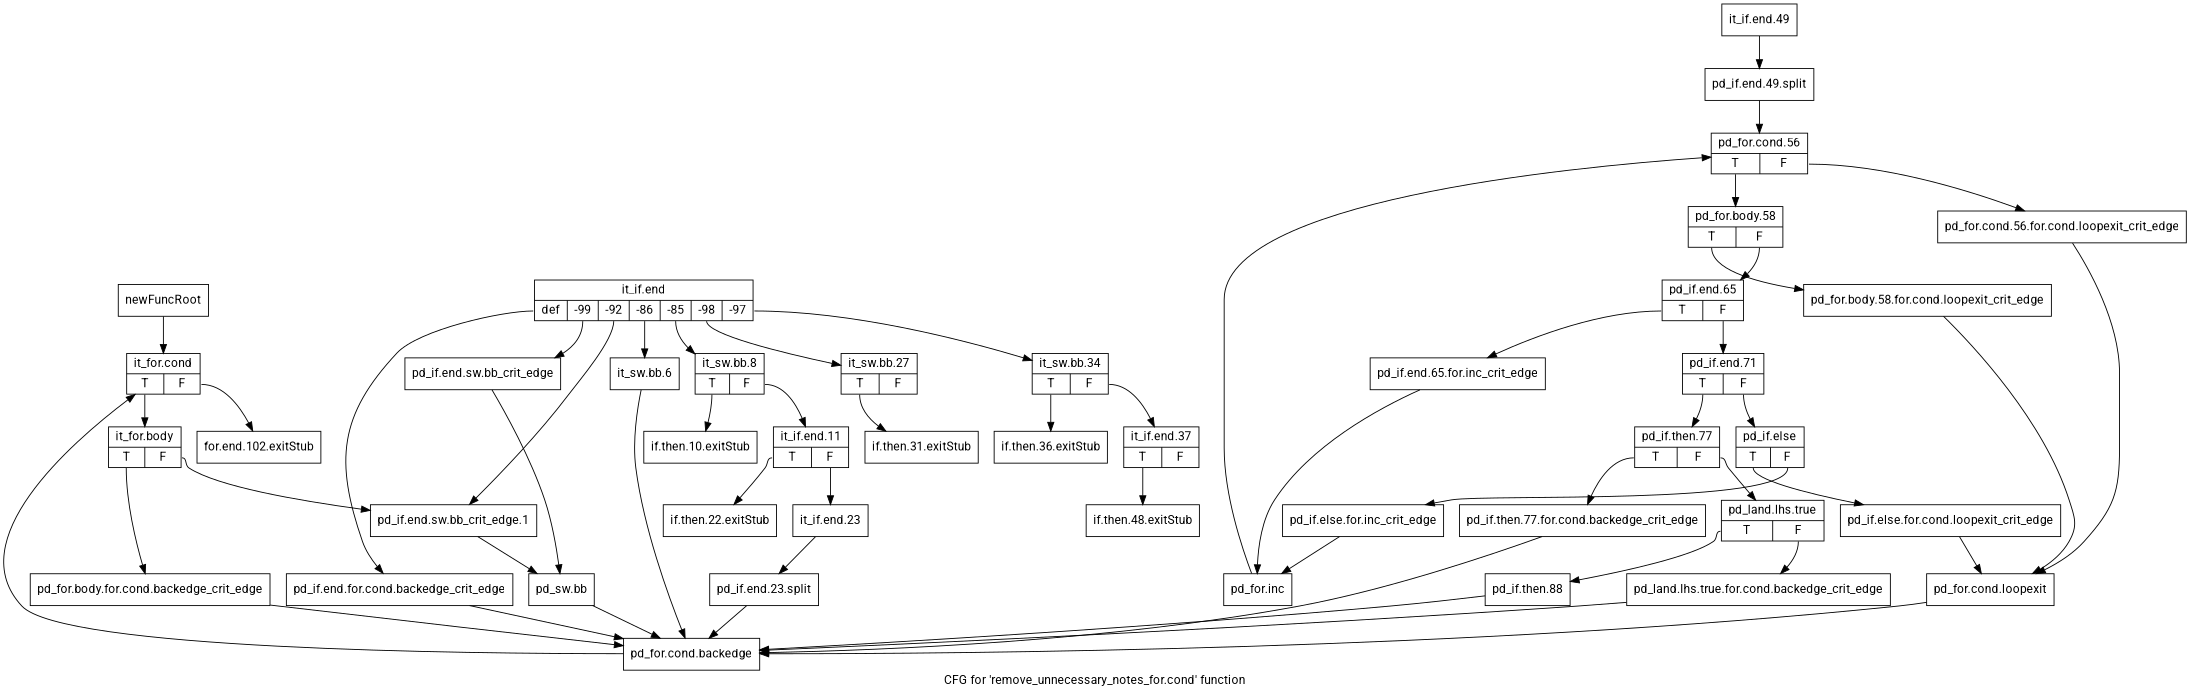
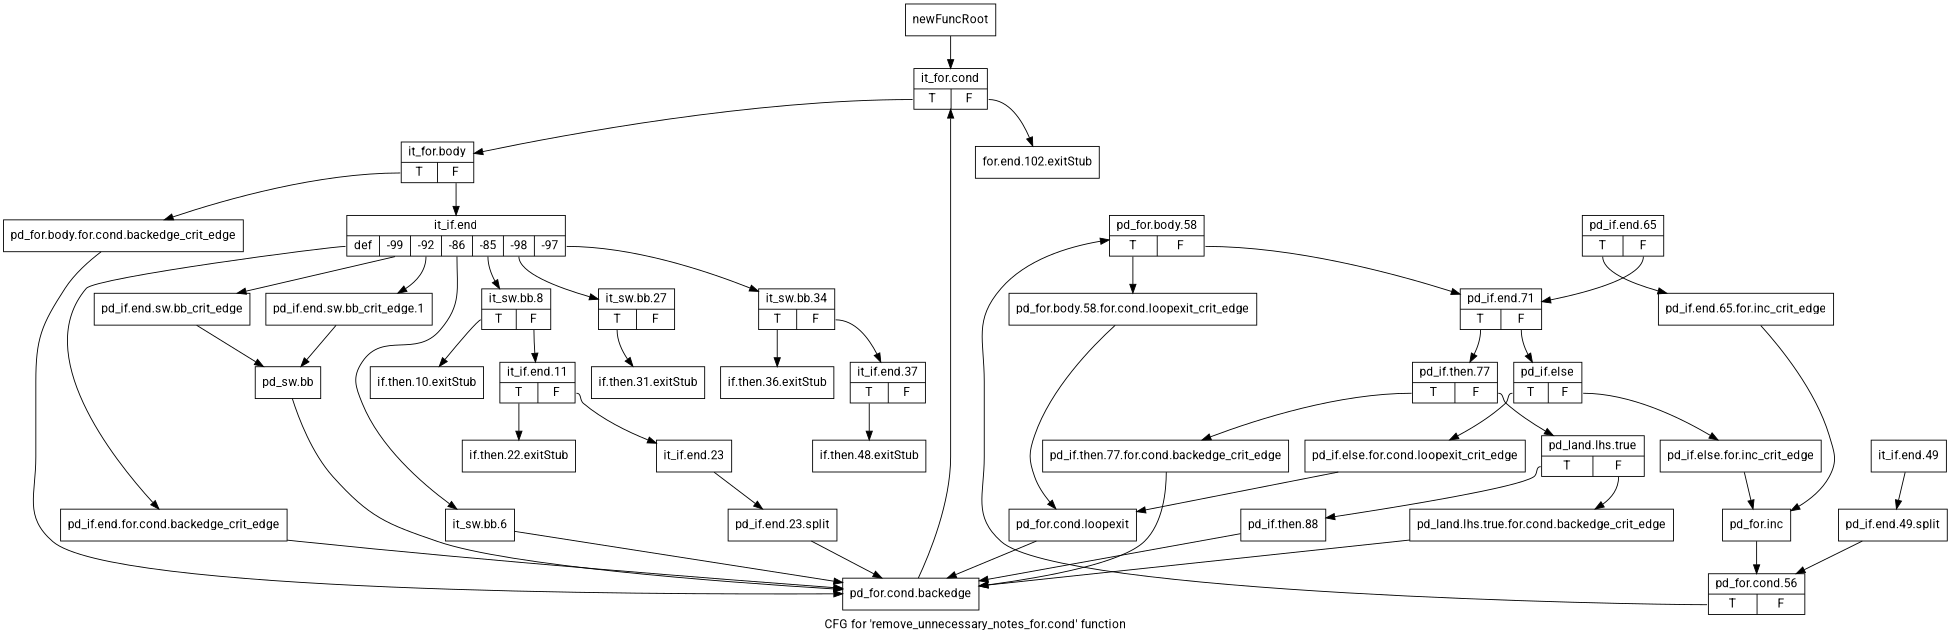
(2062, 227) -> none
(1756, 262) -> (1330, 260)
(267, 493) -> (456, 195)
